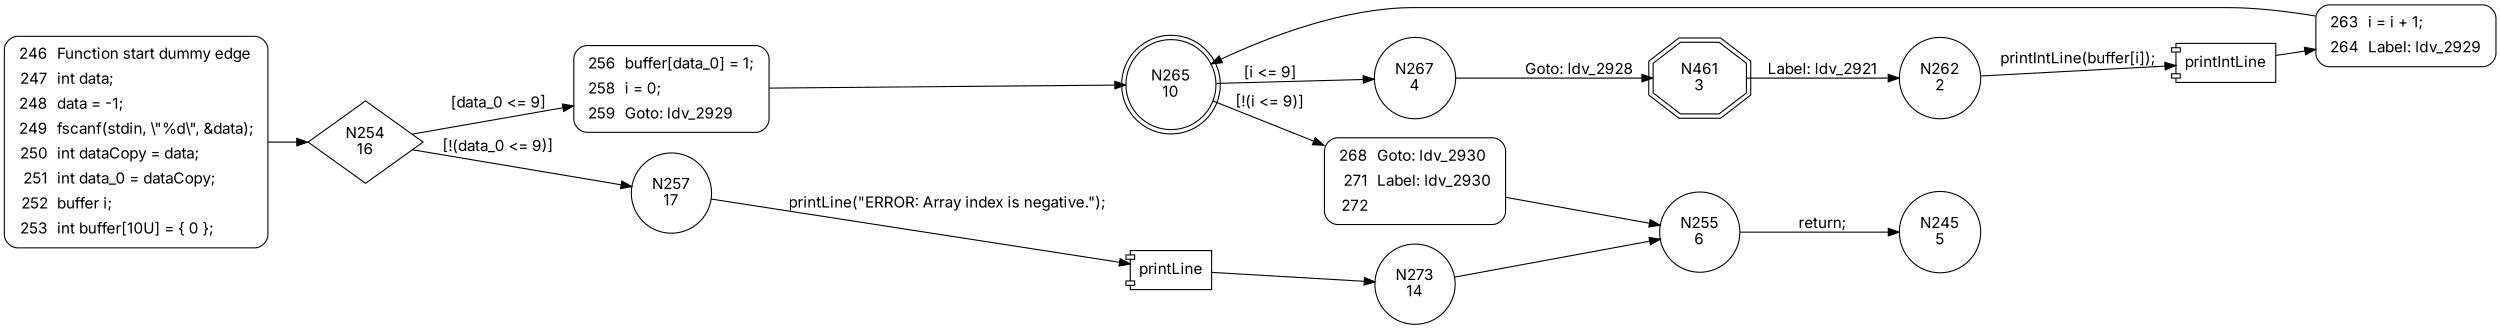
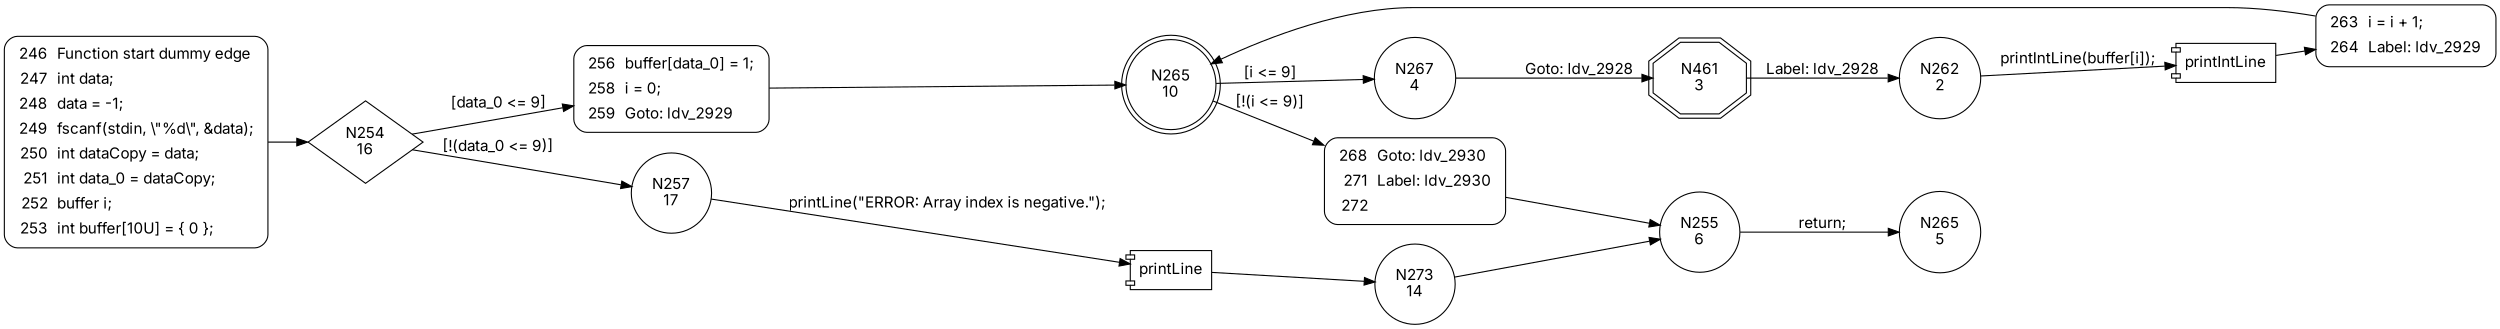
(1823, 70) -> (1823, 70)
(1940, 232) -> (1940, 232)
